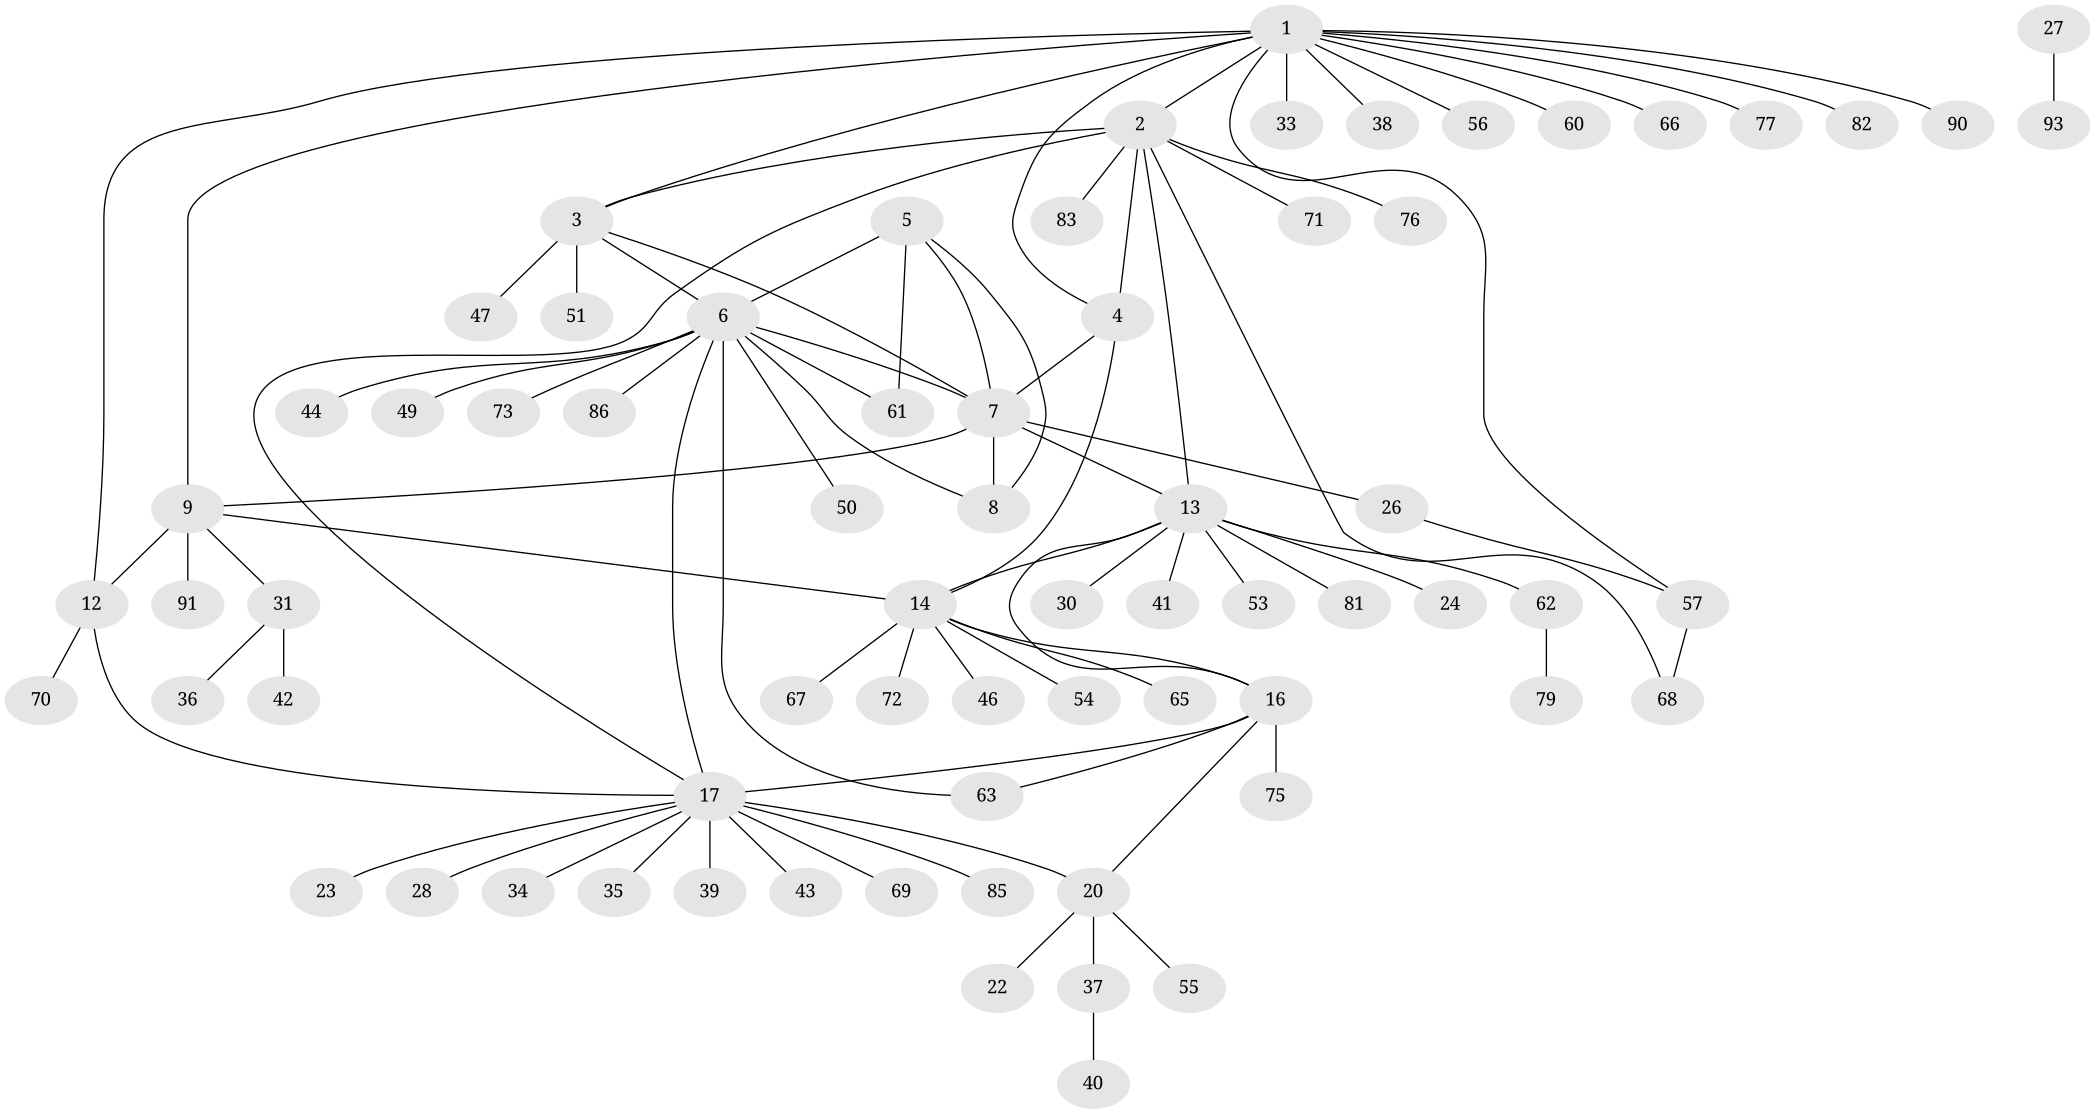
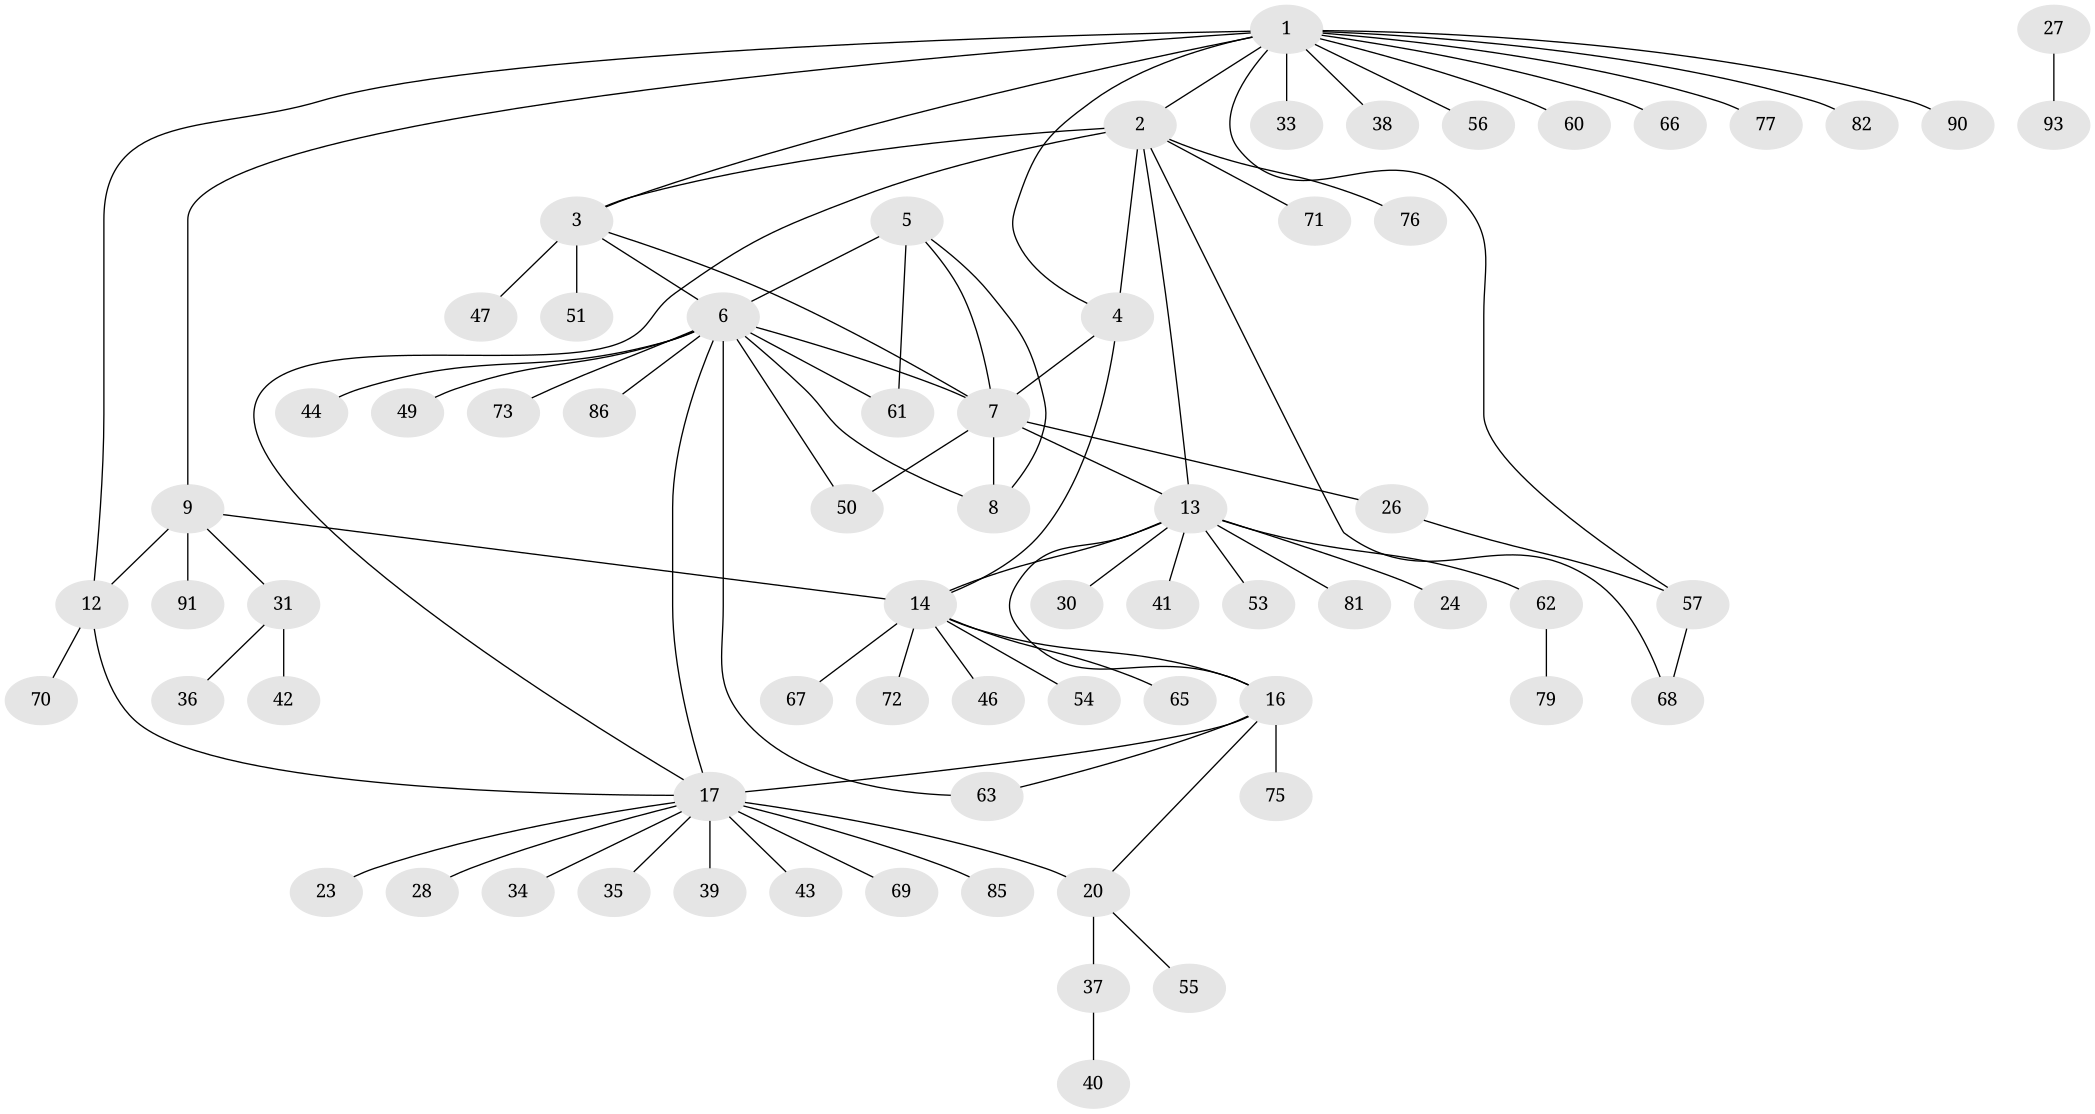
(1067, 221) -> none
(597, 482) -> (920, 461)
(998, 988) -> none
